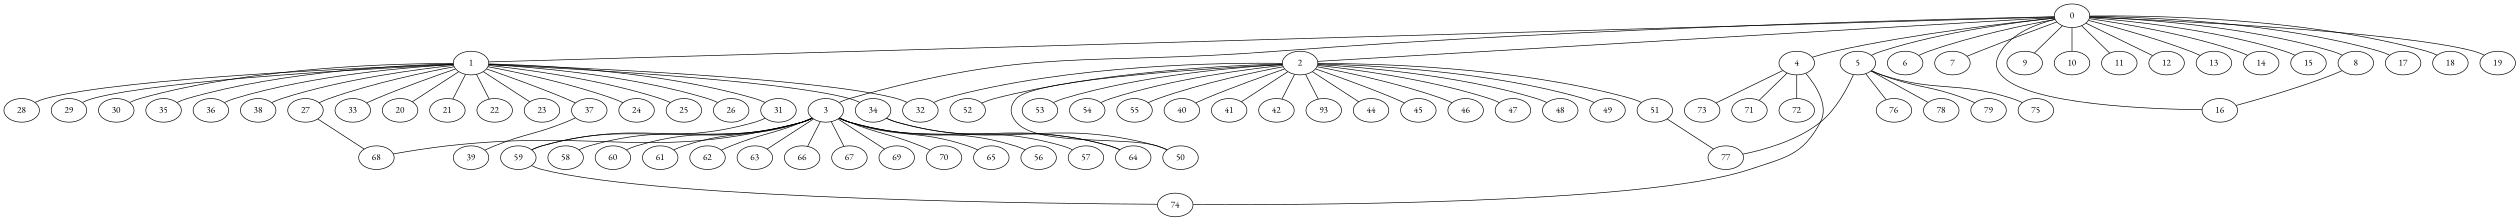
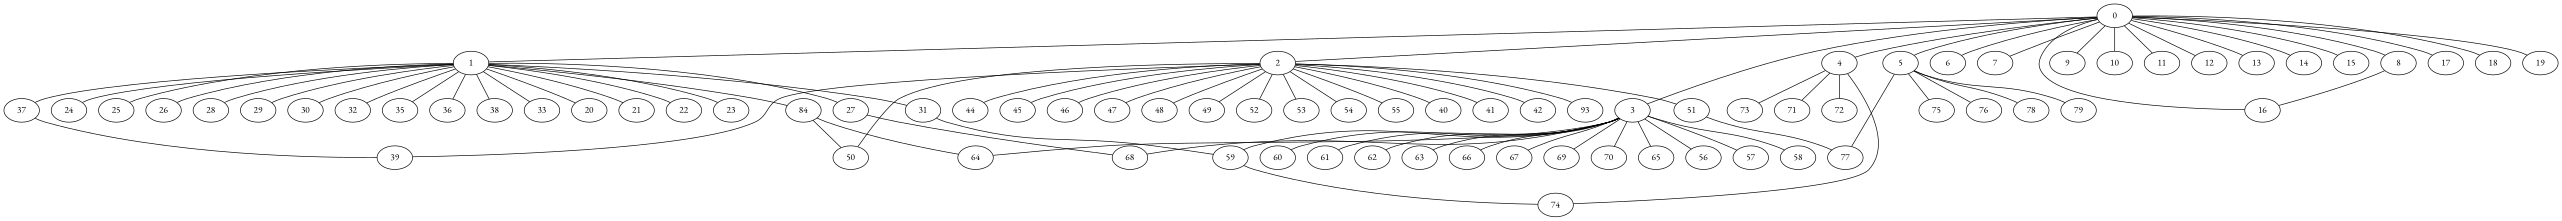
(1107, 71) -> (851, 87)
(873, 110) -> (803, 110)
